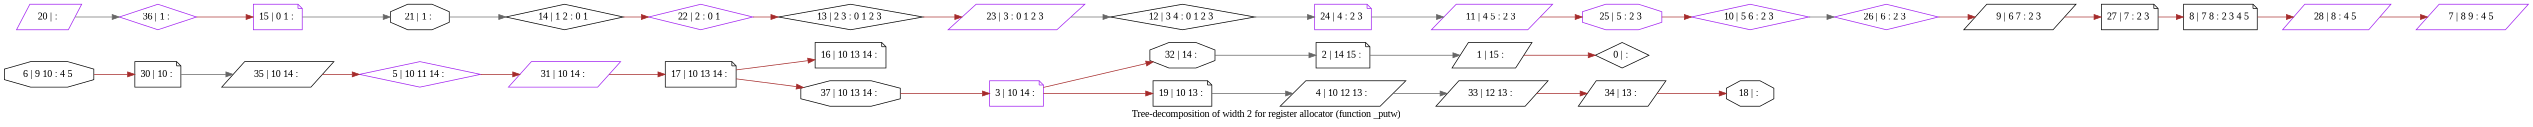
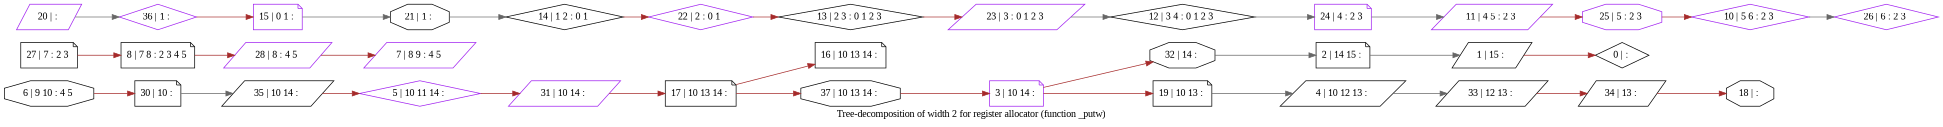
(2020, 17) -> none
